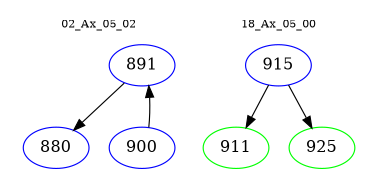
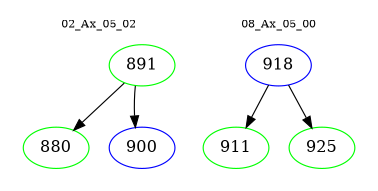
(279, 25) -> (279, 25)
(142, 65) -> (142, 65)
(278, 65) -> (278, 65)
(150, 113) -> (134, 101)
(56, 148) -> (56, 148)
